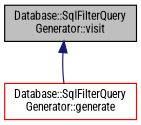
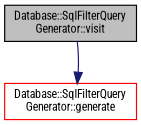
(63, 68) -> (78, 57)
